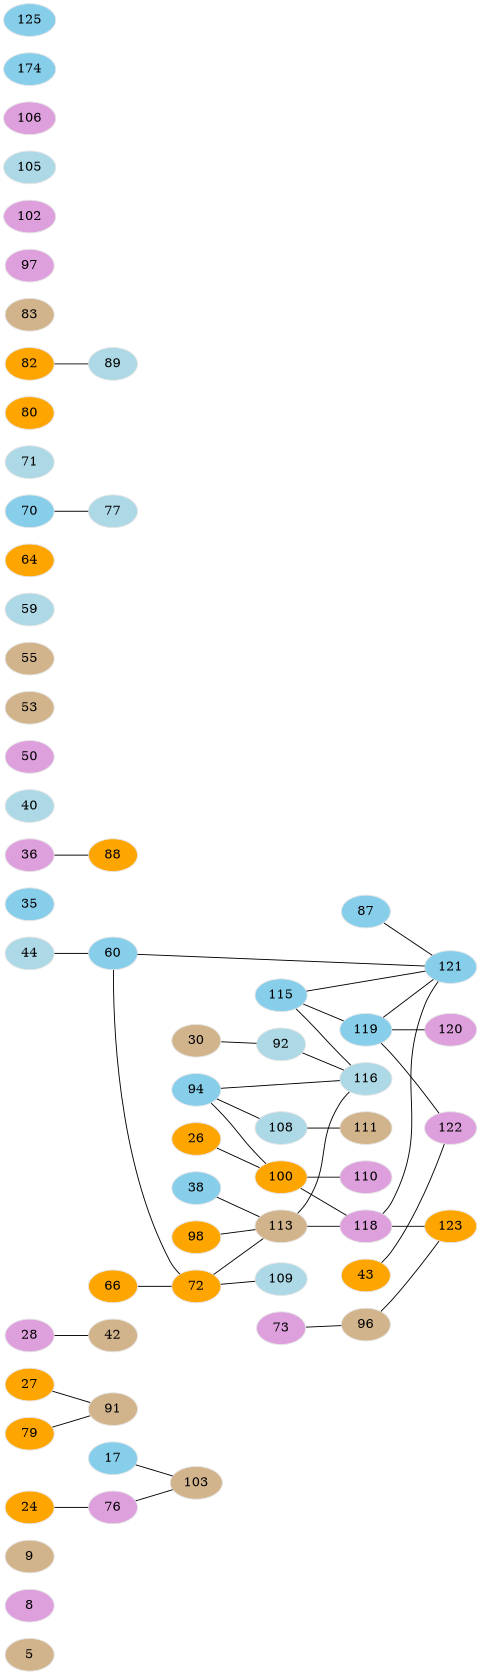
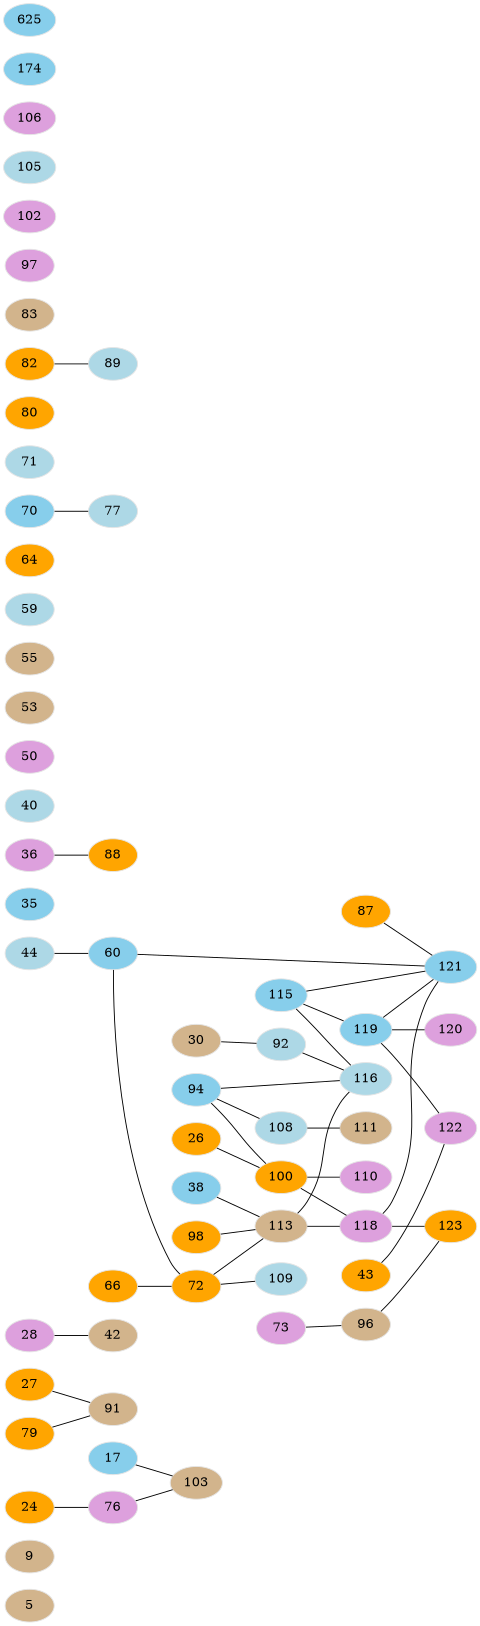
(30, 20) -> (30, 20)
(366, 912) -> (366, 912)
(30, 1606) -> none
